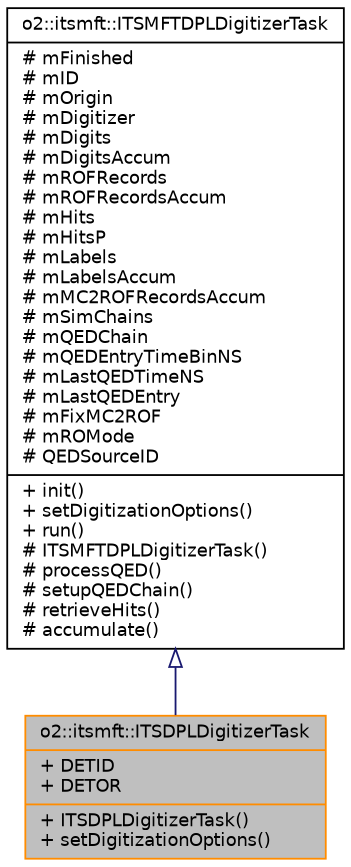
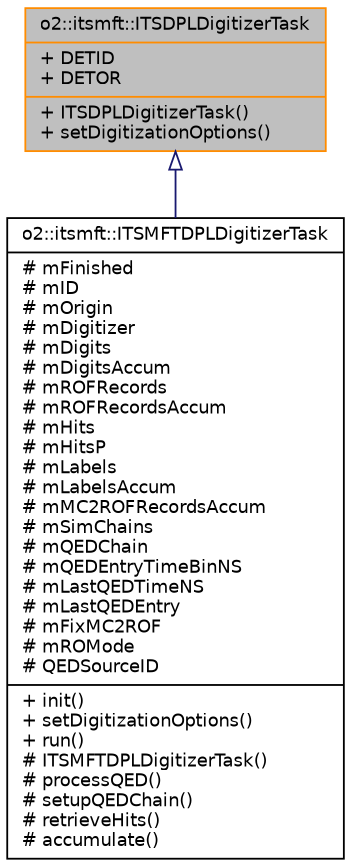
(176, 691) -> (176, 194)
